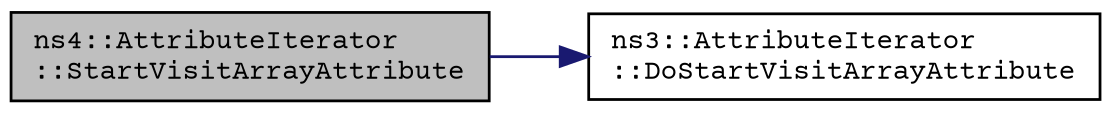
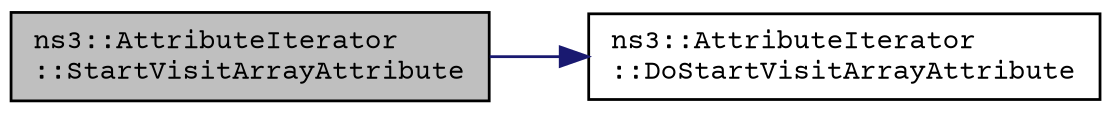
(250, 57) -> (250, 57)
